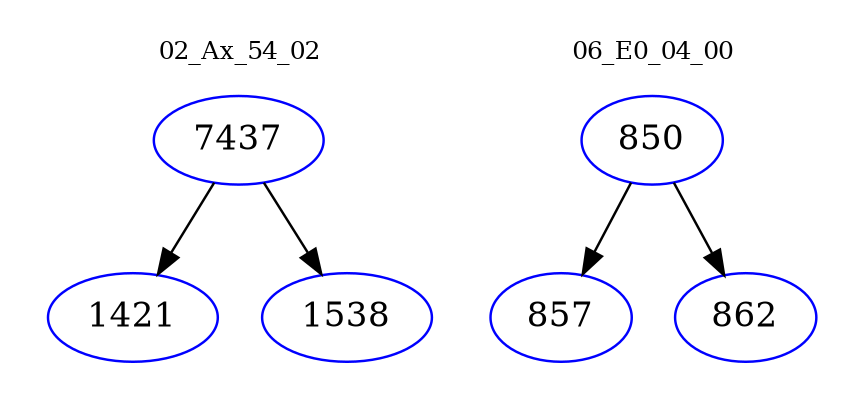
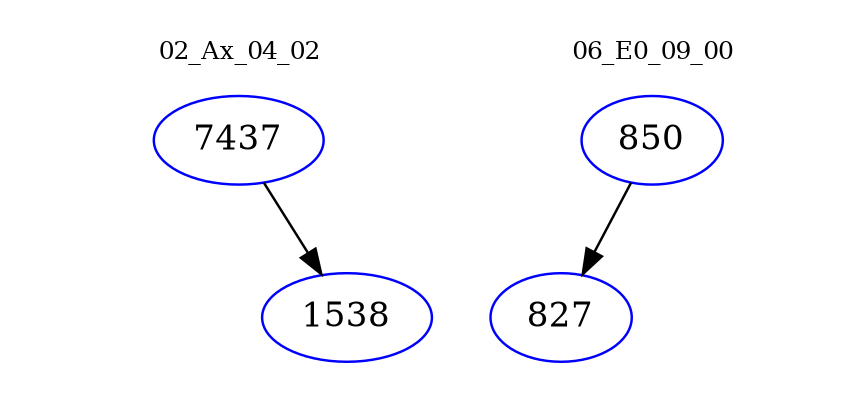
(240, 53) -> (240, 53)
(653, 53) -> (653, 53)
(133, 317) -> none
(561, 317) -> (561, 317)
(746, 317) -> none
